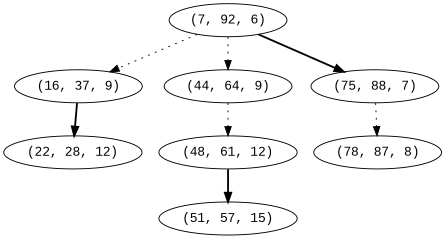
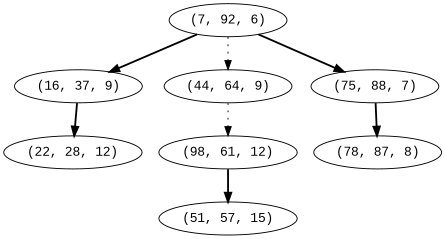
(158, 51) -> (158, 51)
(376, 115) -> (376, 115)
(228, 152) -> (228, 152)
